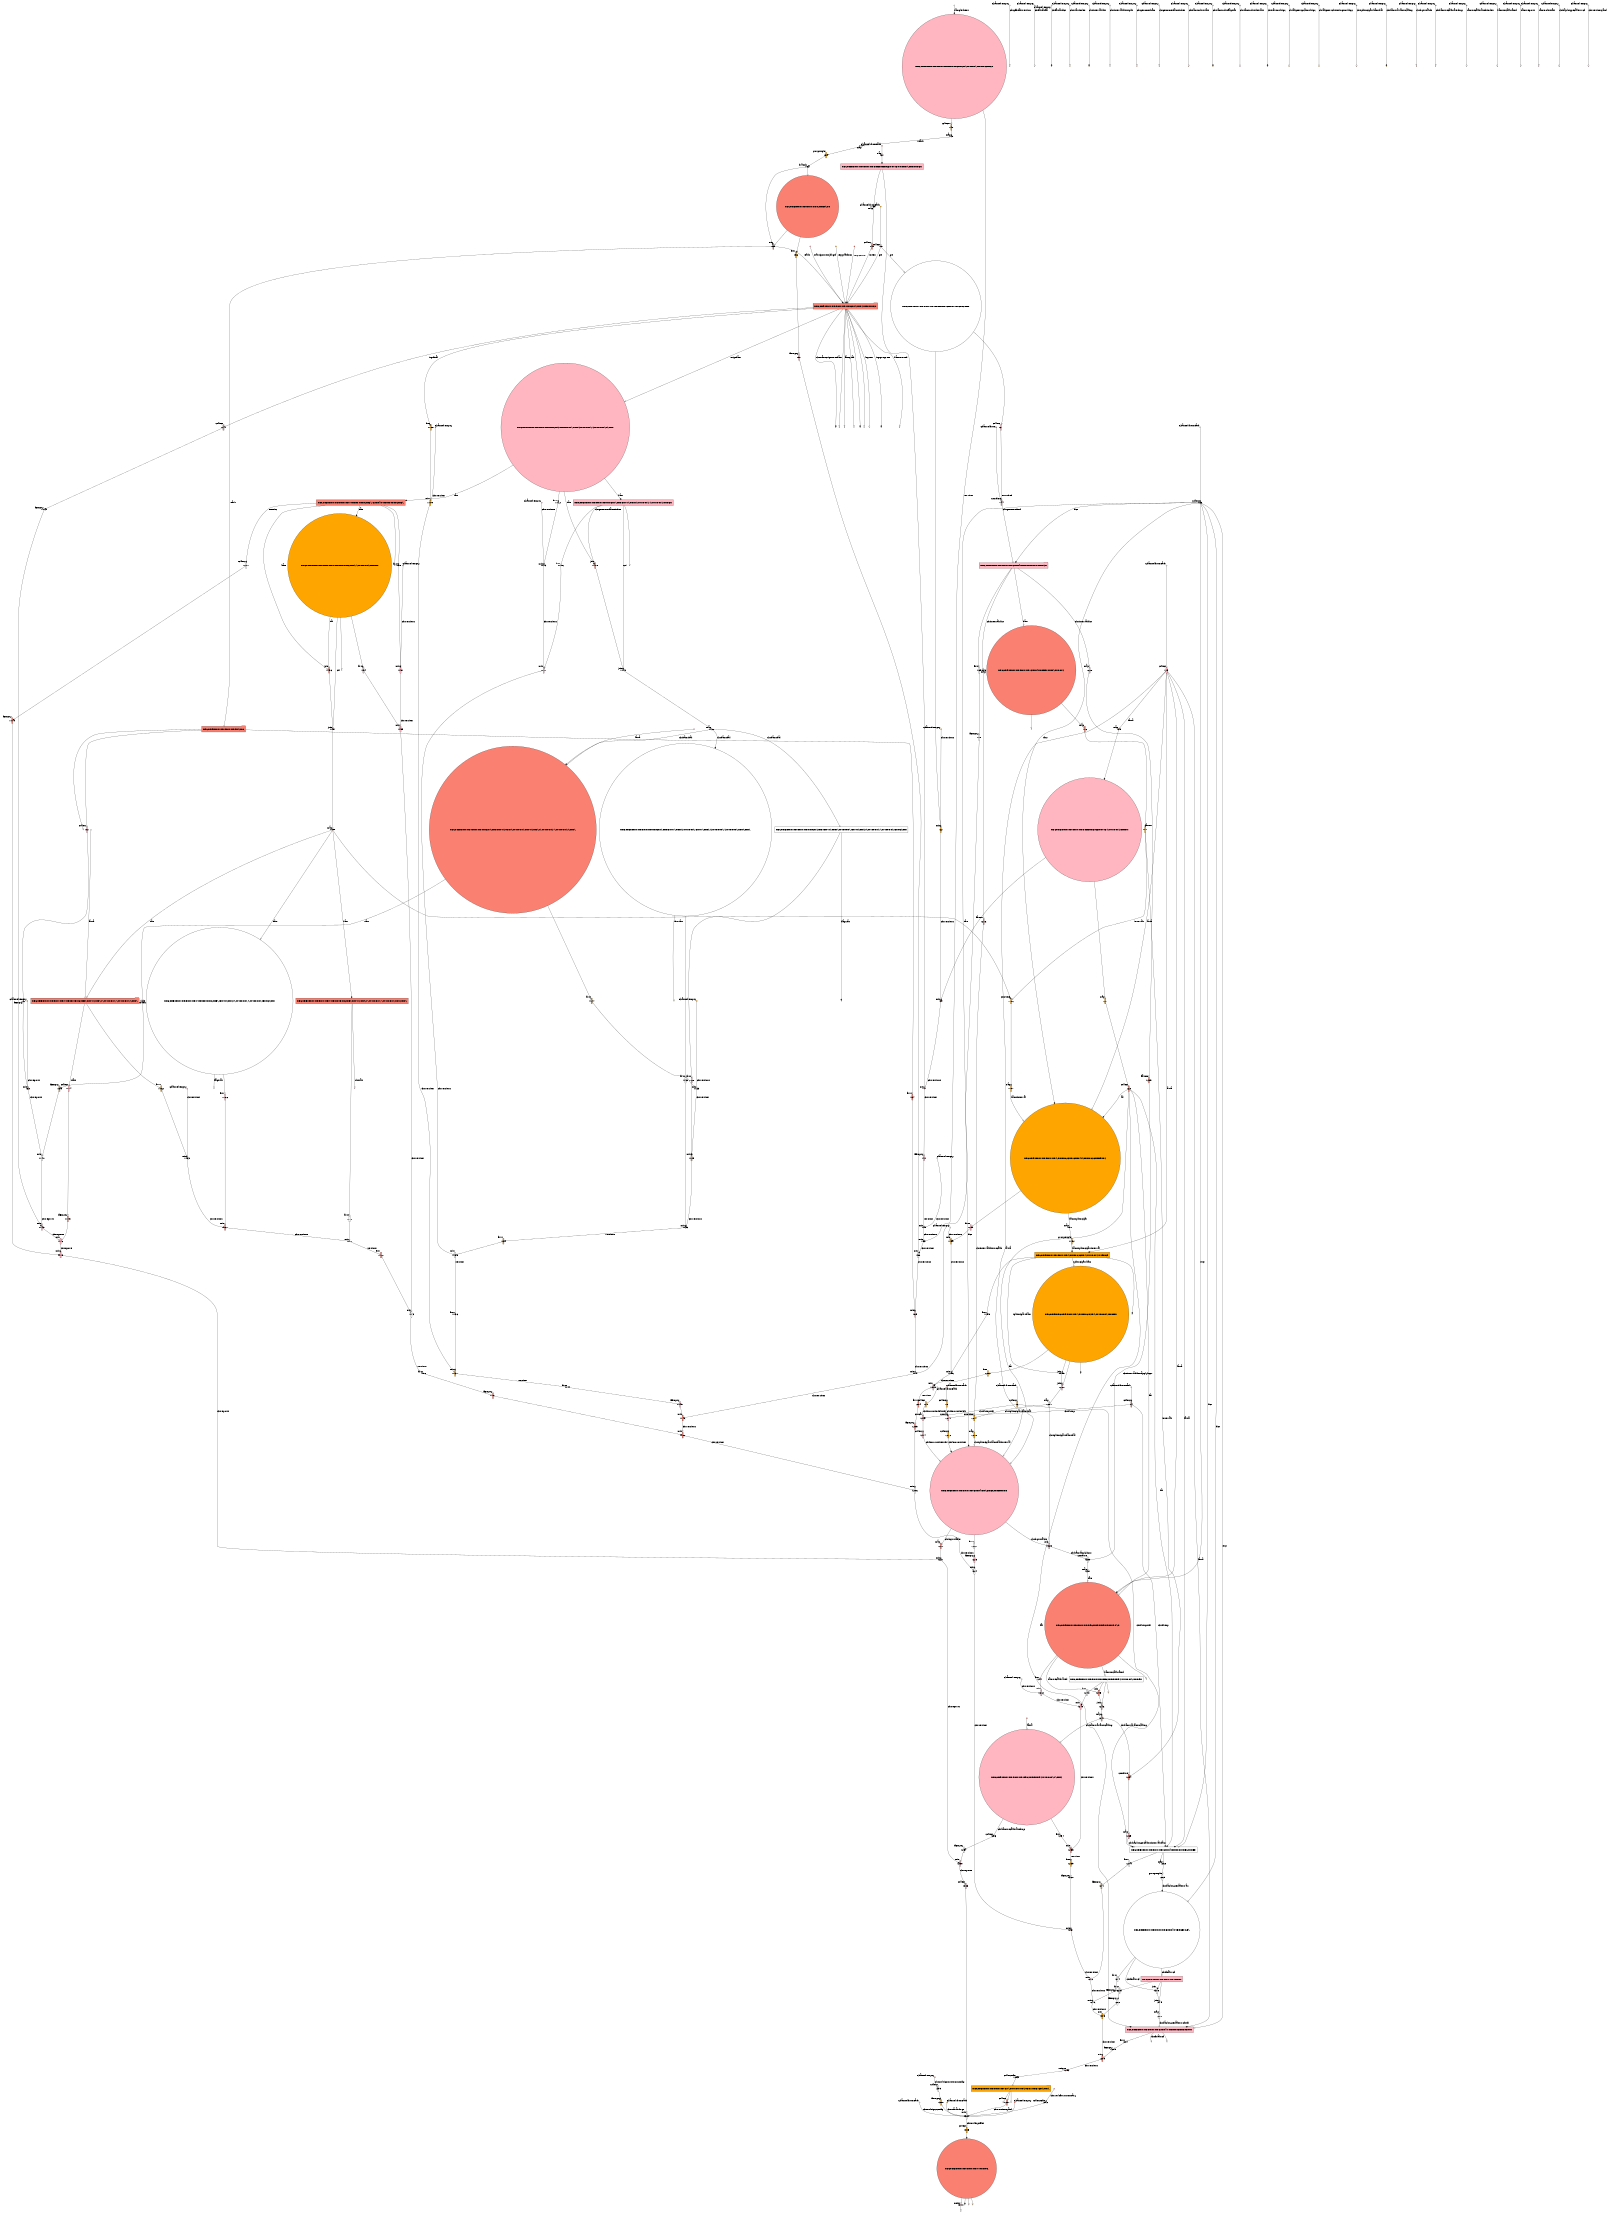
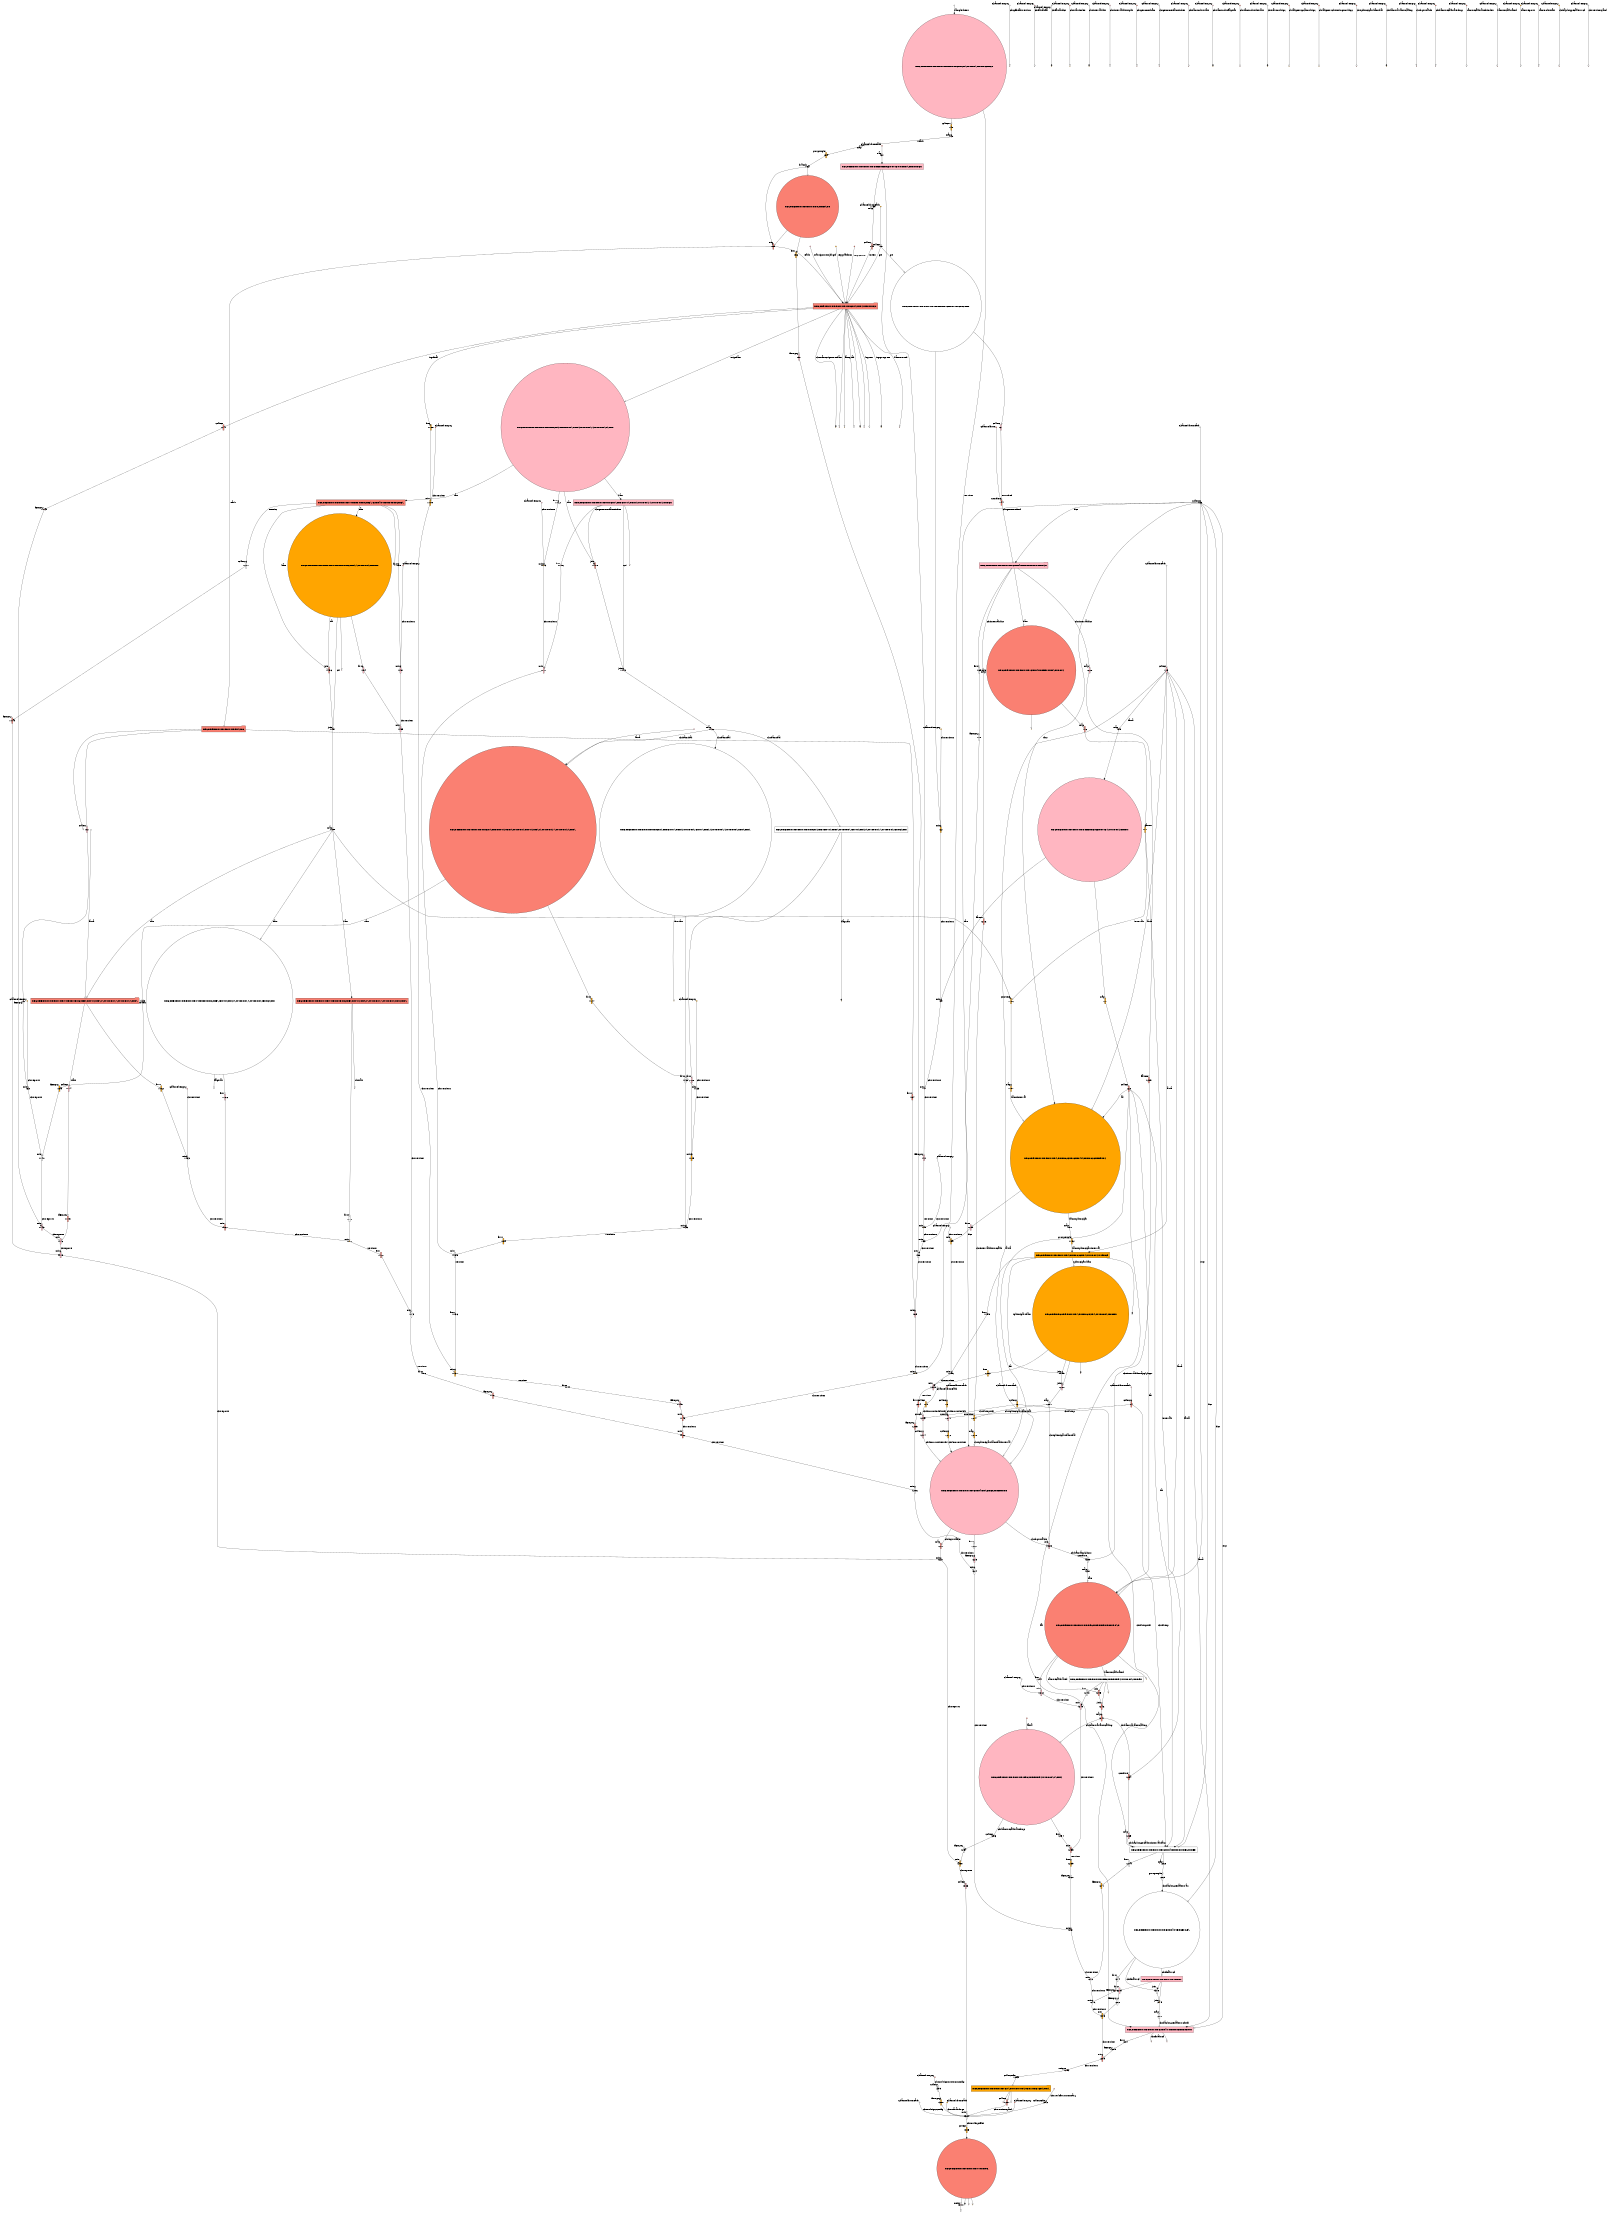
(960, 1864) -> (960, 1864)
